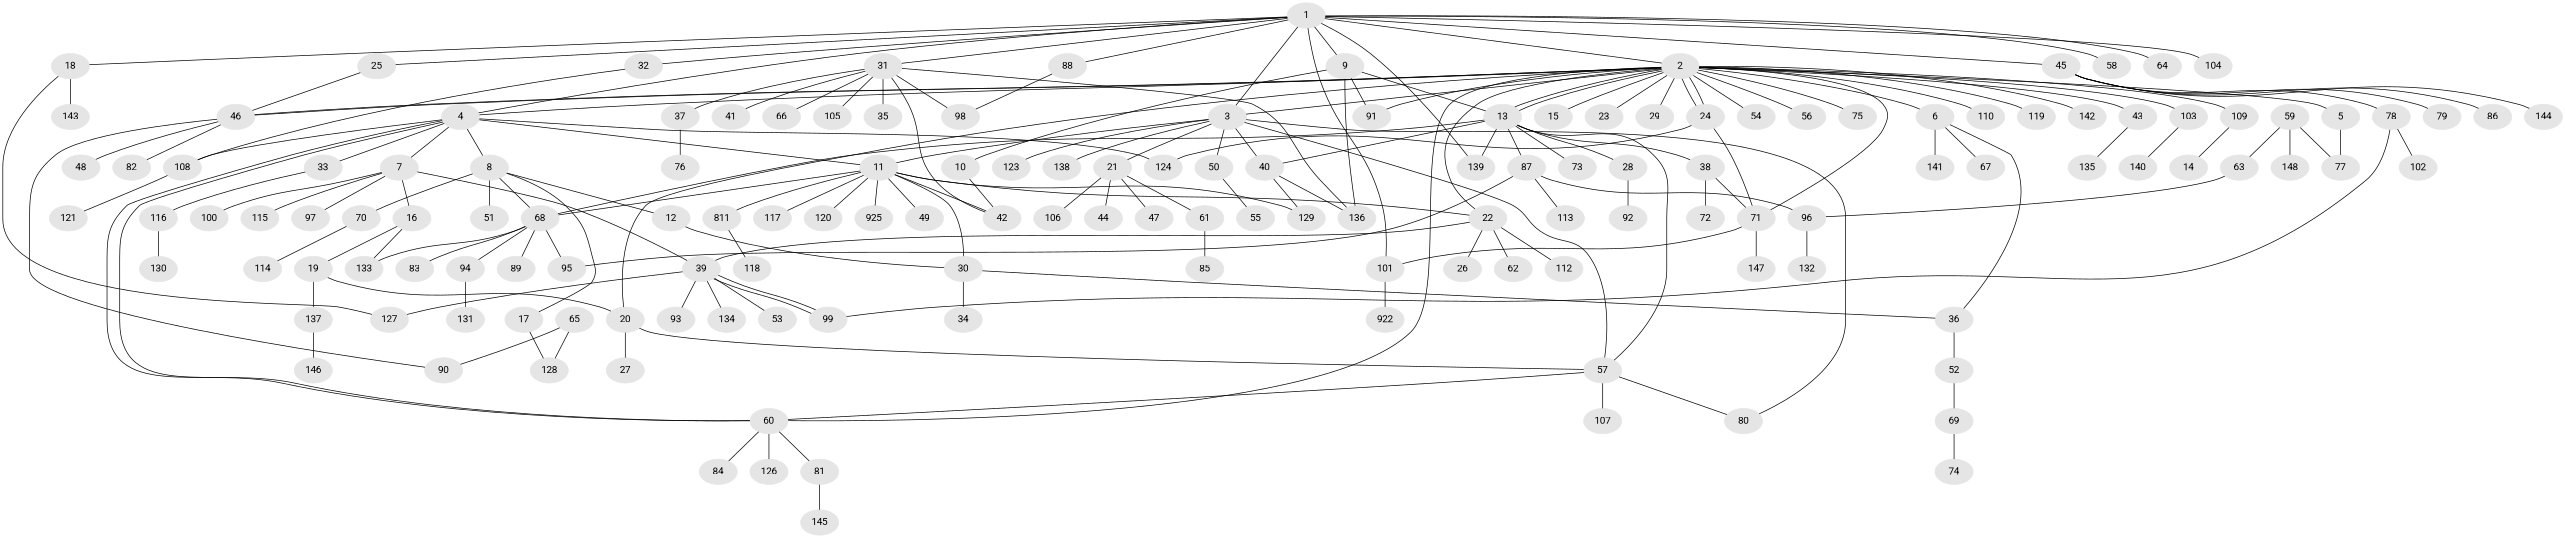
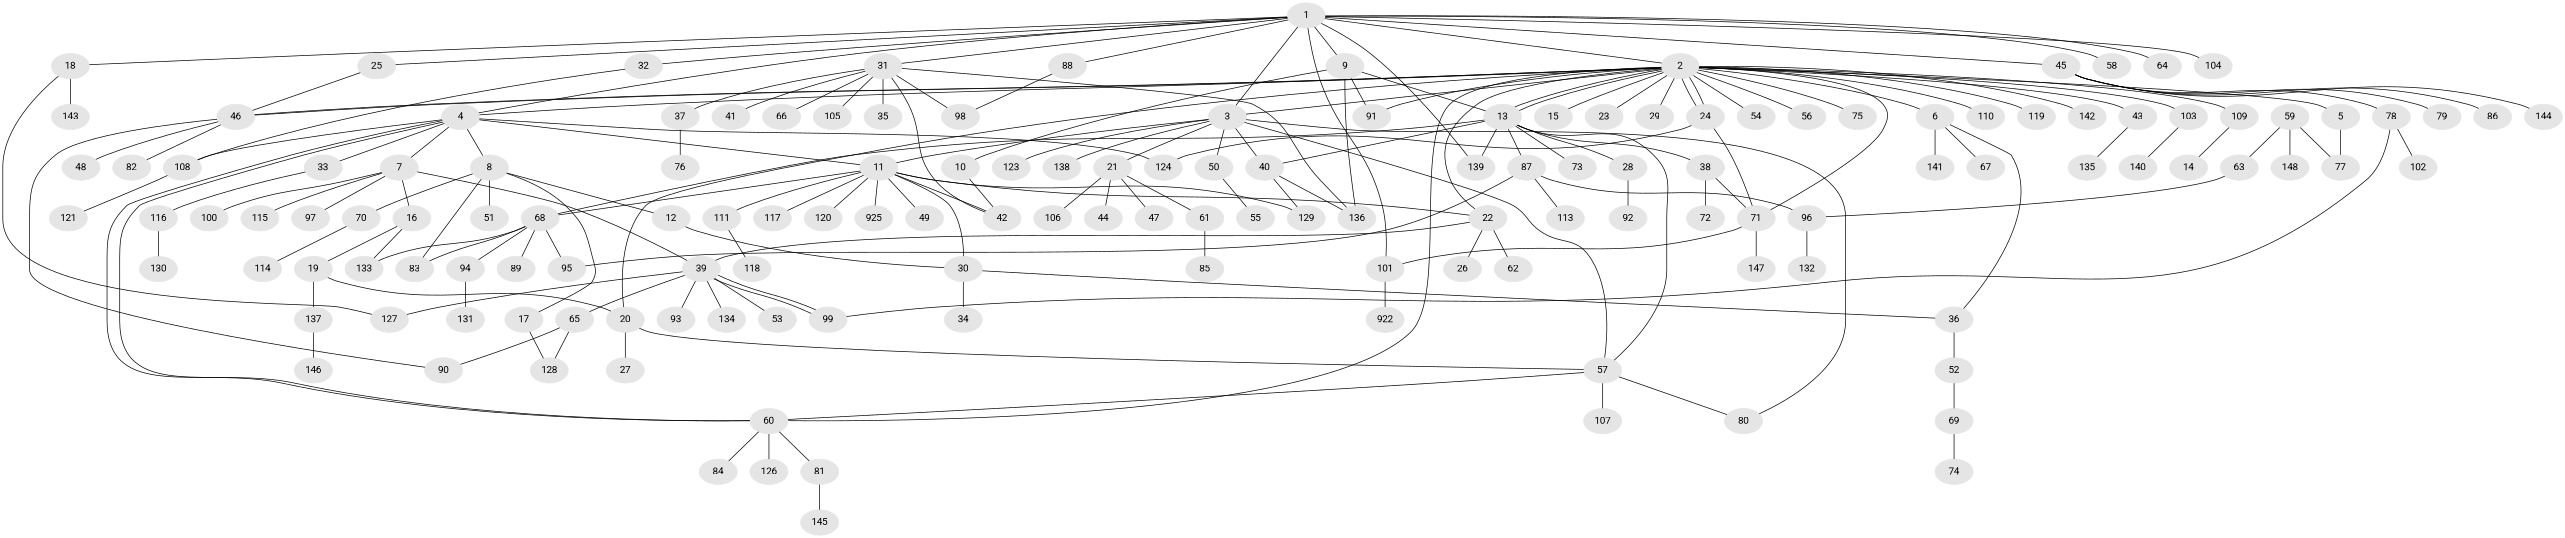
(521, 199) -> (452, 218)
(722, 218) -> (722, 218)
(1564, 269) -> none
none -> (637, 293)
